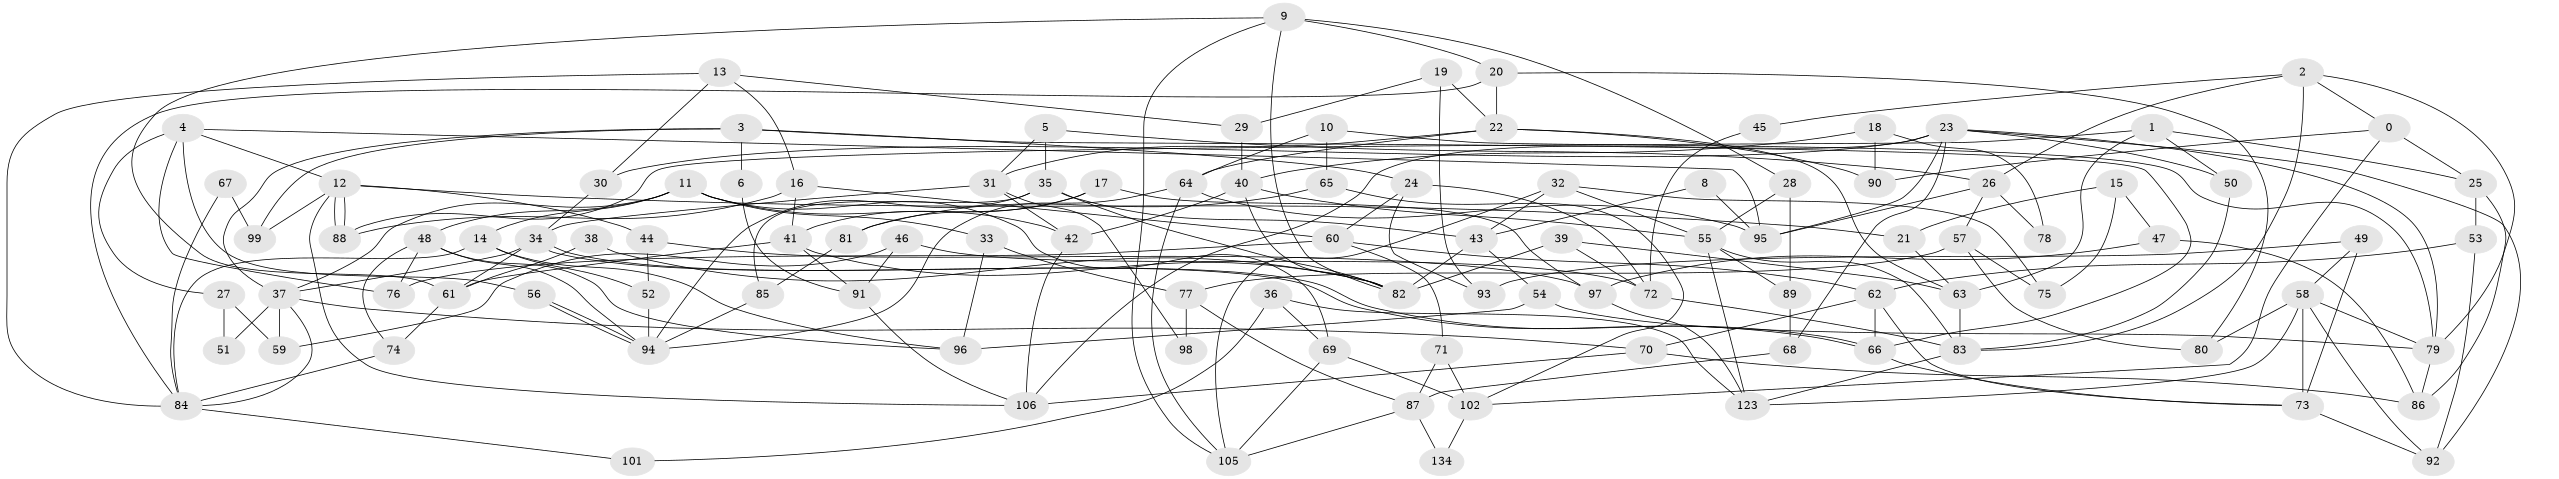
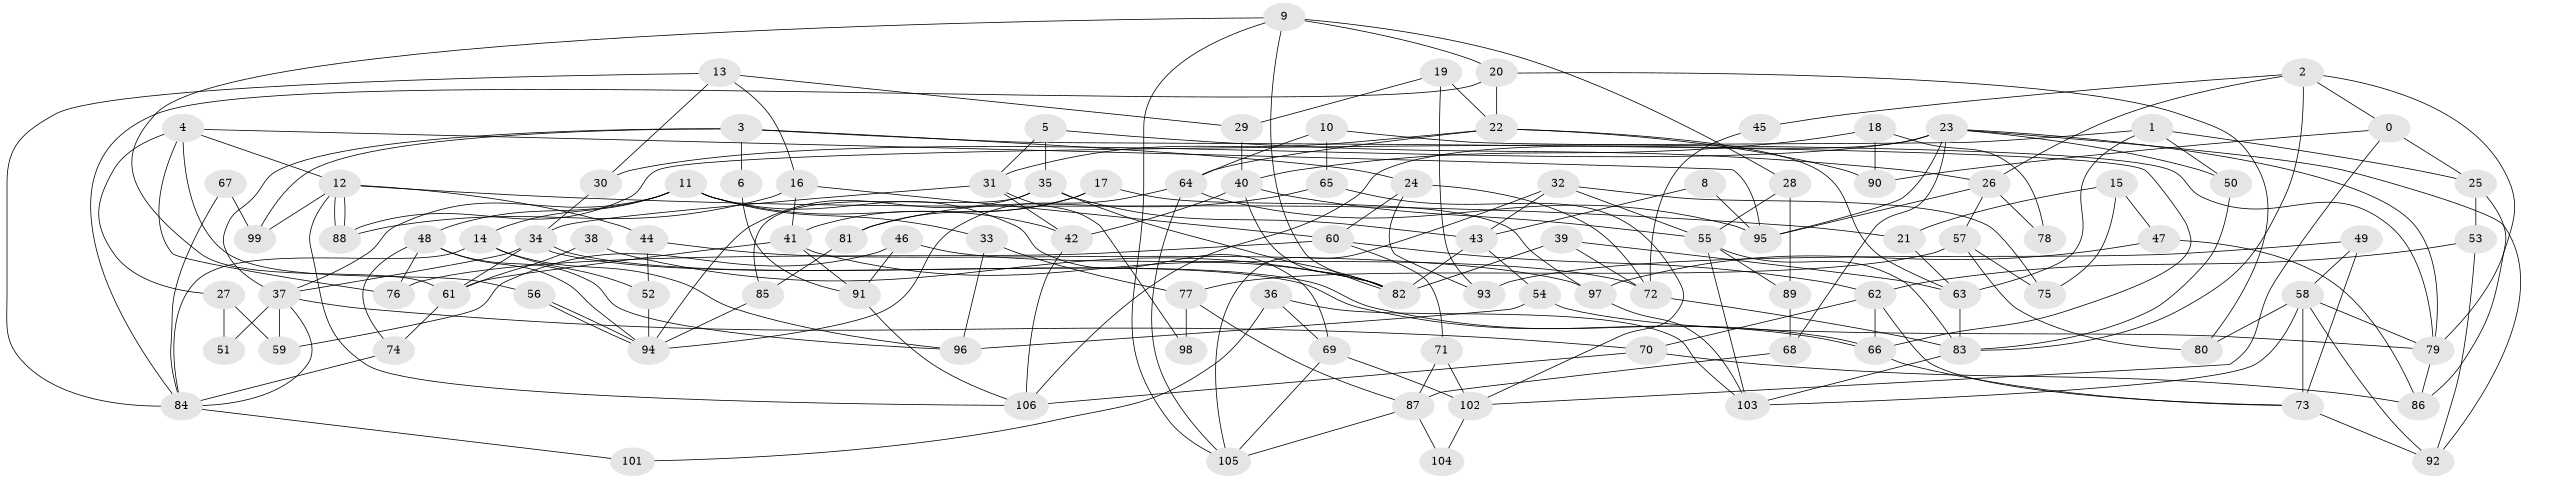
(1748, 406) -> (1748, 406)
(1442, 462) -> (1442, 462)
